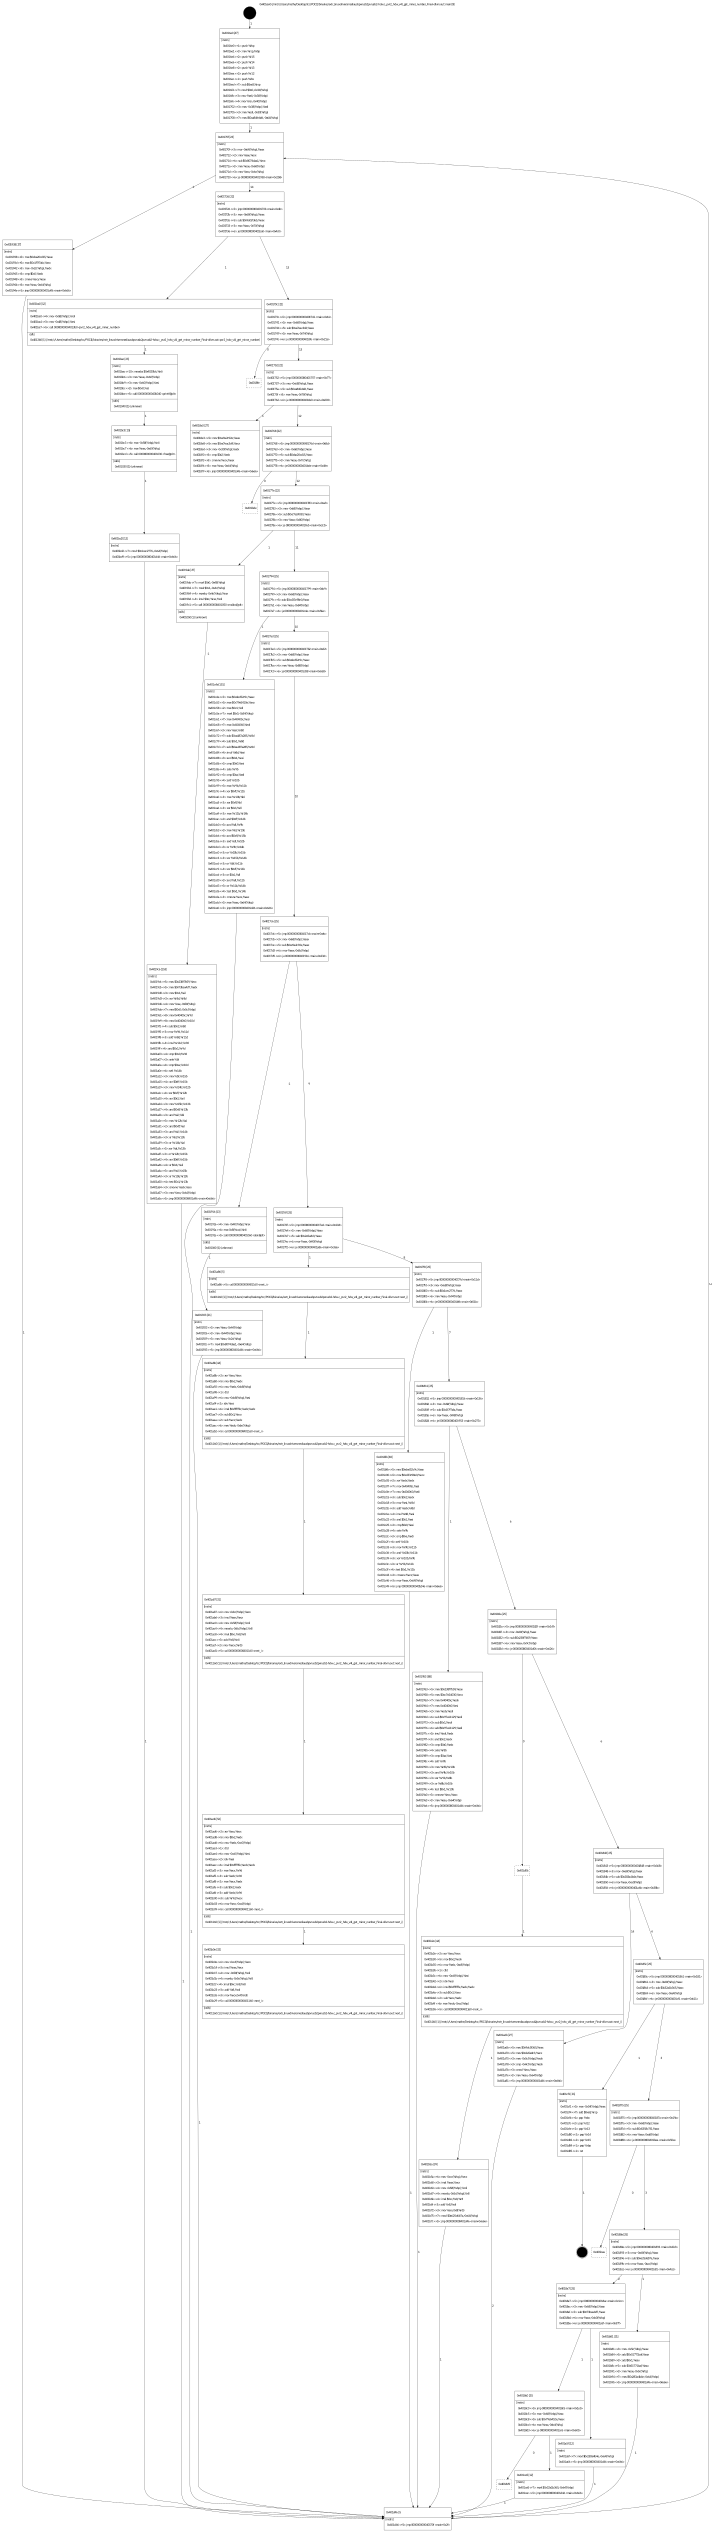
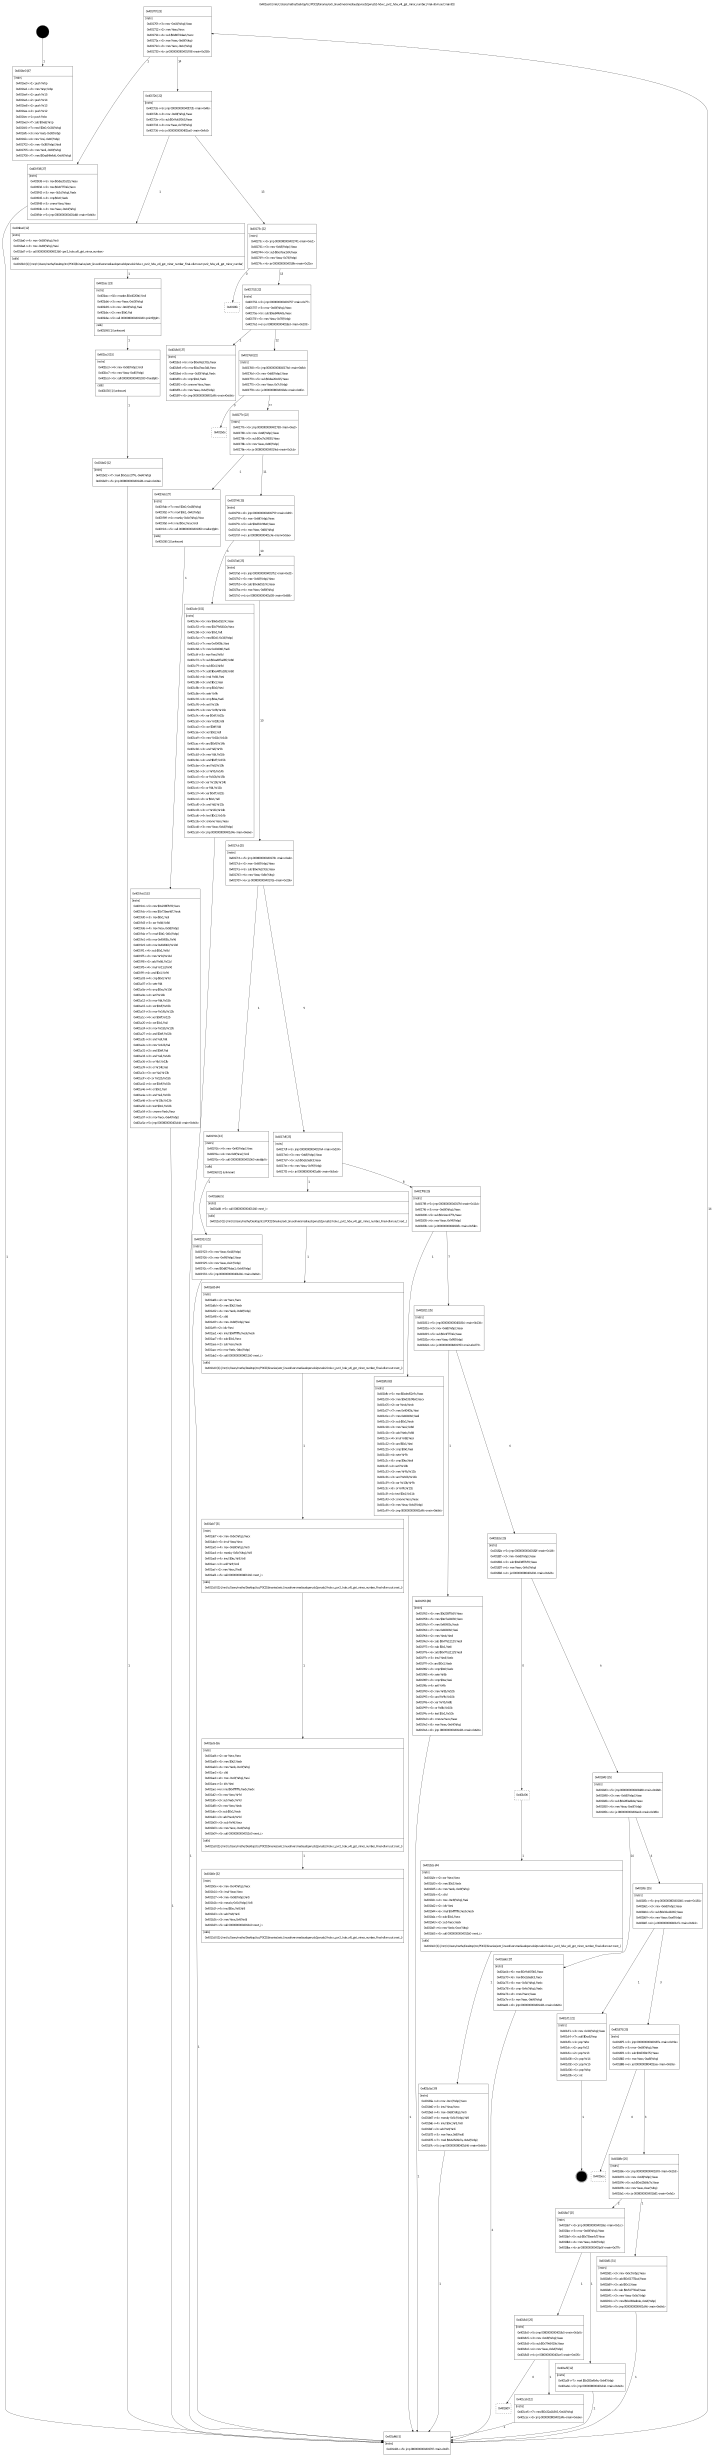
(250, 127) -> none
